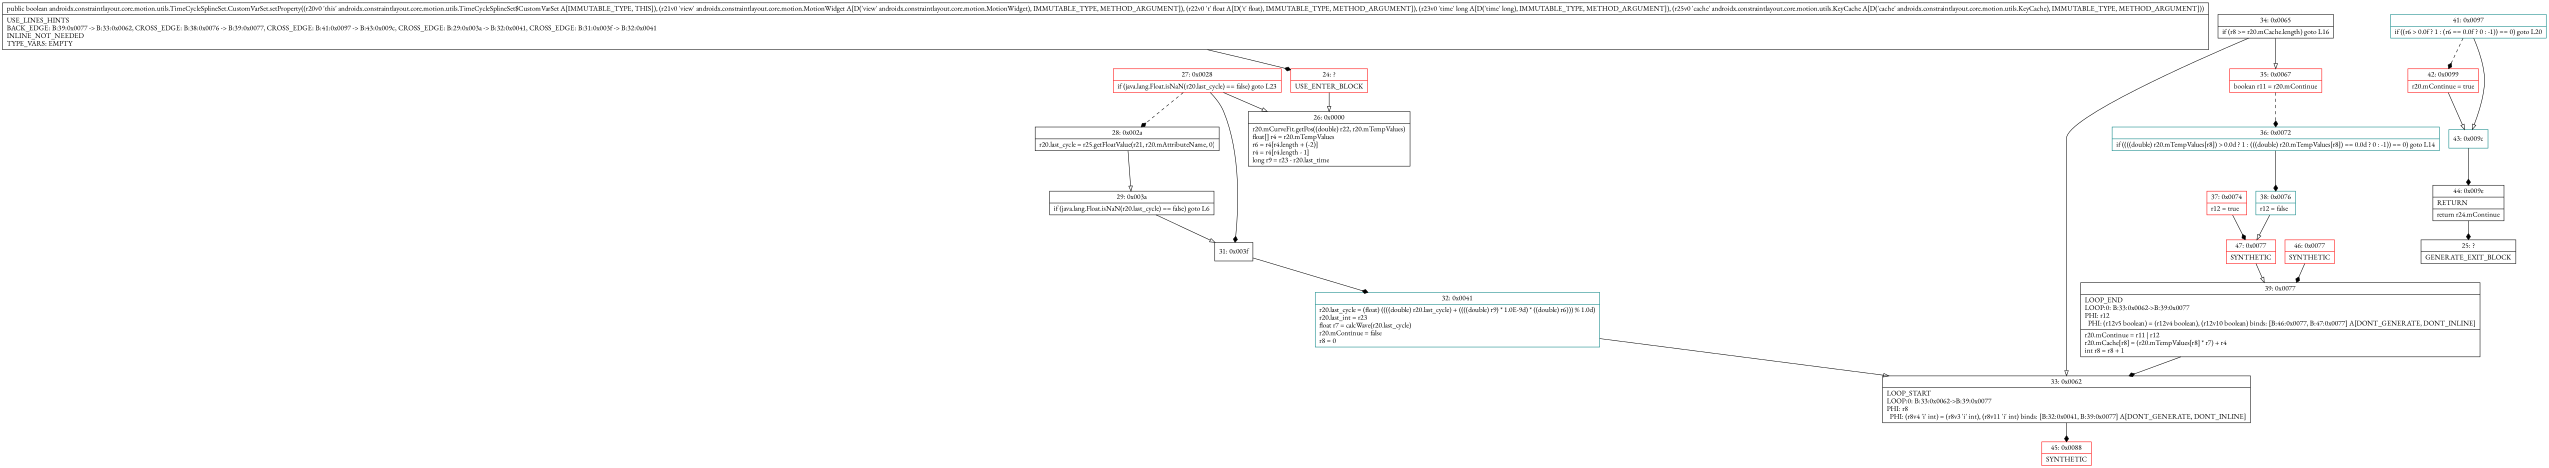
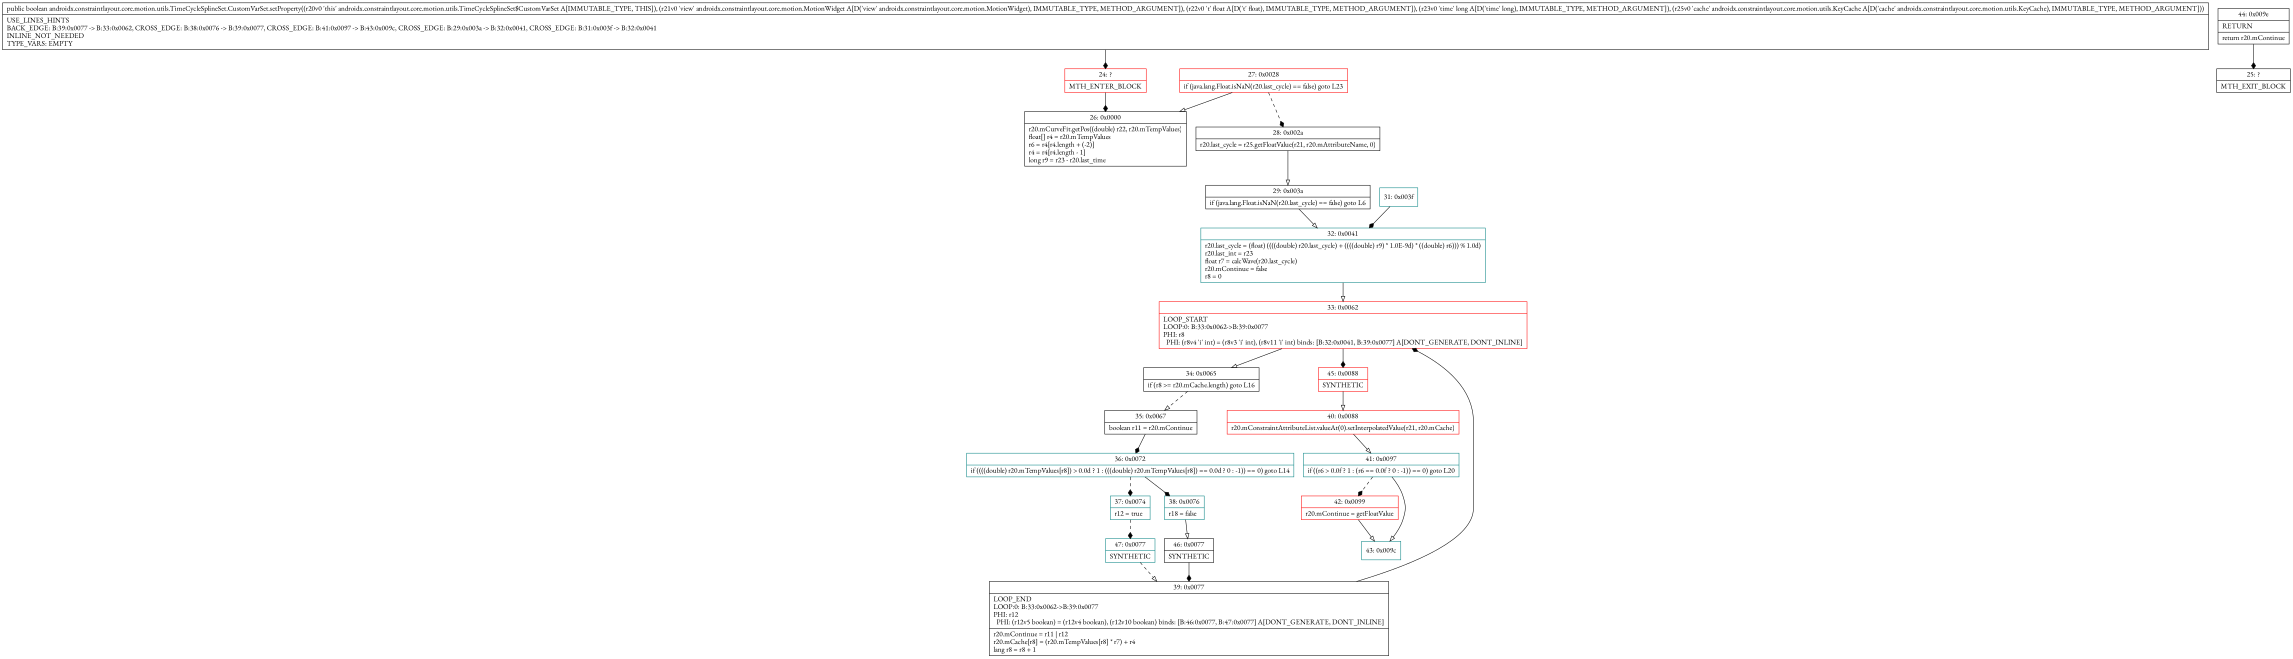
(2276, 51) -> (1178, 399)
(2276, 81) -> (1151, 422)
(1329, 86) -> (1106, 86)
(2443, 86) -> (1350, 513)
(1329, 99) -> (1106, 99)
(2276, 107) -> (1142, 441)
(2067, 149) -> (1259, 357)
(1236, 161) -> none
(2468, 164) -> none
(2227, 203) -> (1130, 508)
(2274, 209) -> (1183, 513)
(2468, 215) -> (2254, 38)
(2237, 225) -> (1130, 526)
(2265, 225) -> (1186, 527)
(1183, 228) -> (1306, 217)
(1234, 252) -> (1399, 197)
(2251, 252) -> (1130, 551)
(2310, 252) -> (1189, 551)
(2468, 257) -> (2254, 86)
(2259, 271) -> (1147, 570)
(2105, 351) -> (1015, 650)
(2067, 399) -> (1343, 325)
none -> (1343, 422)
none -> (1130, 483)
